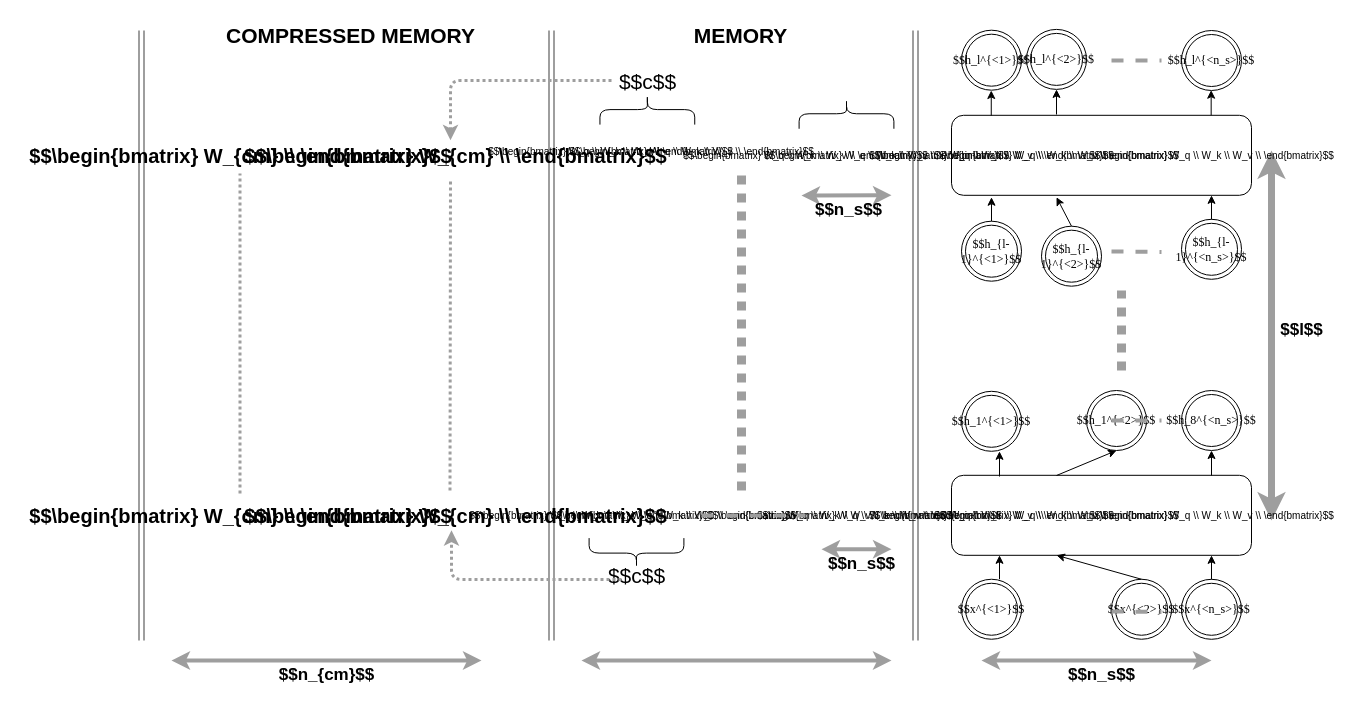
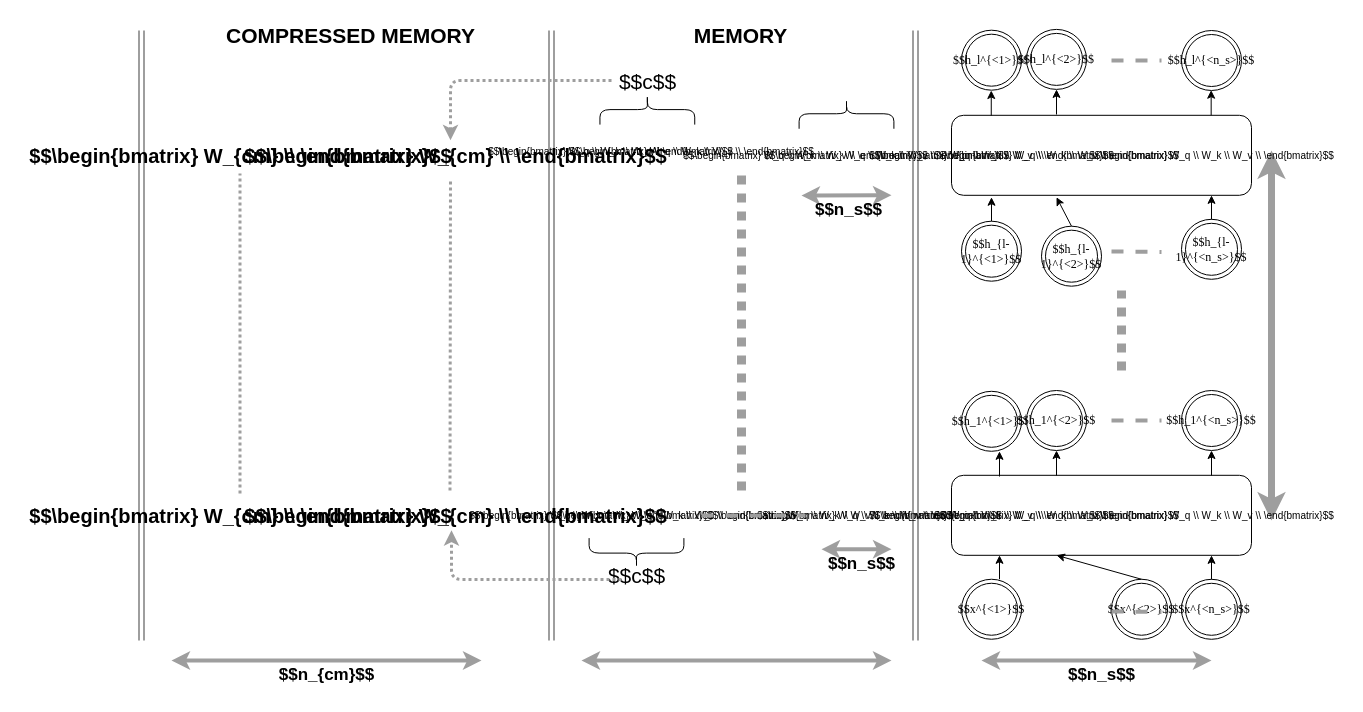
(1302, 331) -> none
(1117, 421) -> (1057, 421)
(1212, 421) -> (1212, 421)
